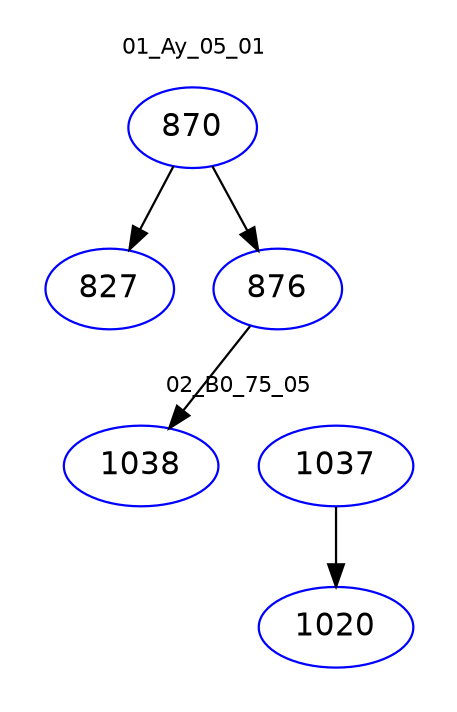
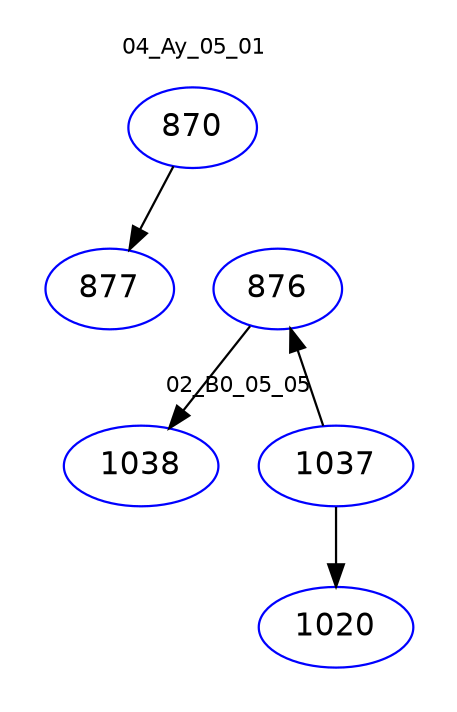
(194, 48) -> (194, 48)
(230, 198) -> (310, 388)
(110, 289) -> (110, 289)
(239, 386) -> (239, 386)
